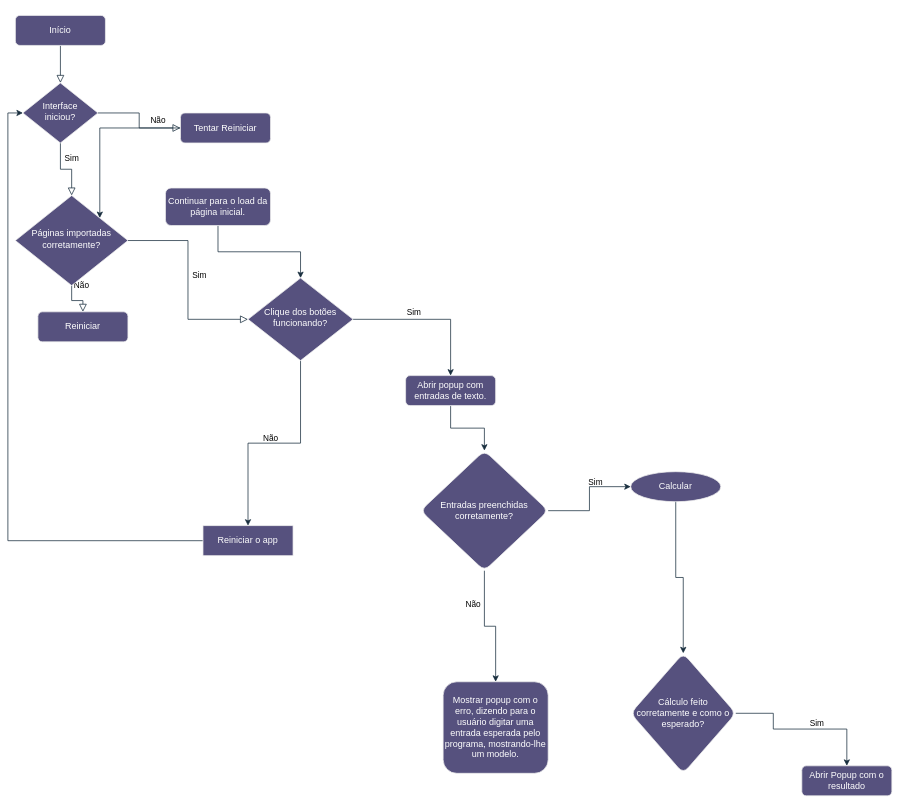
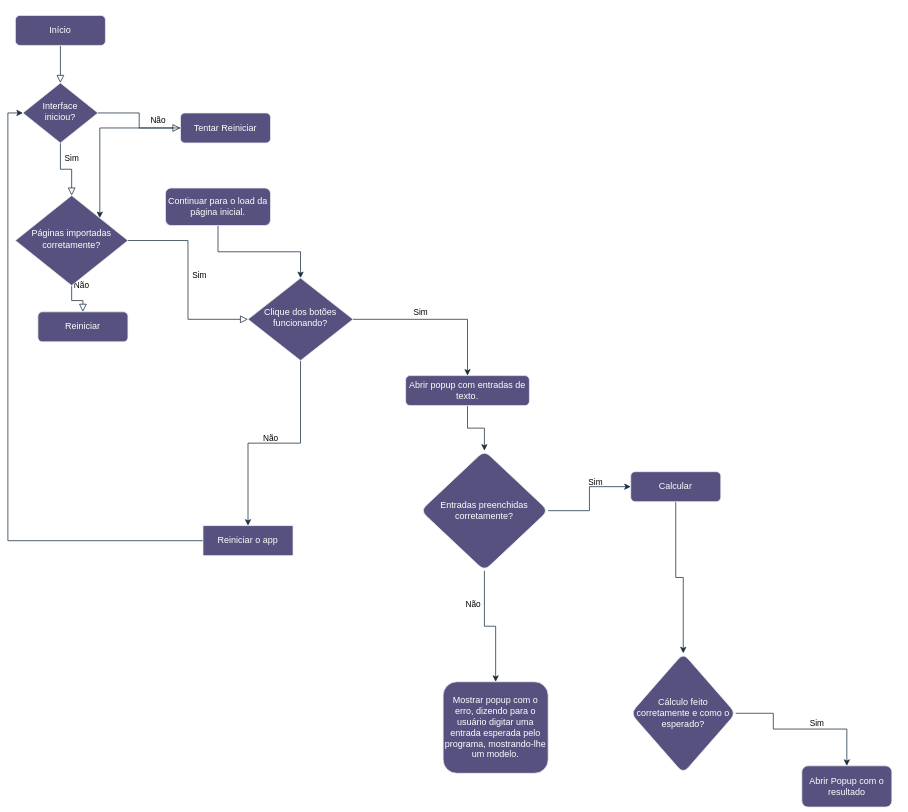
(450, 390) -> (467, 390)
(675, 486) -> (675, 486)
(846, 780) -> (846, 786)
